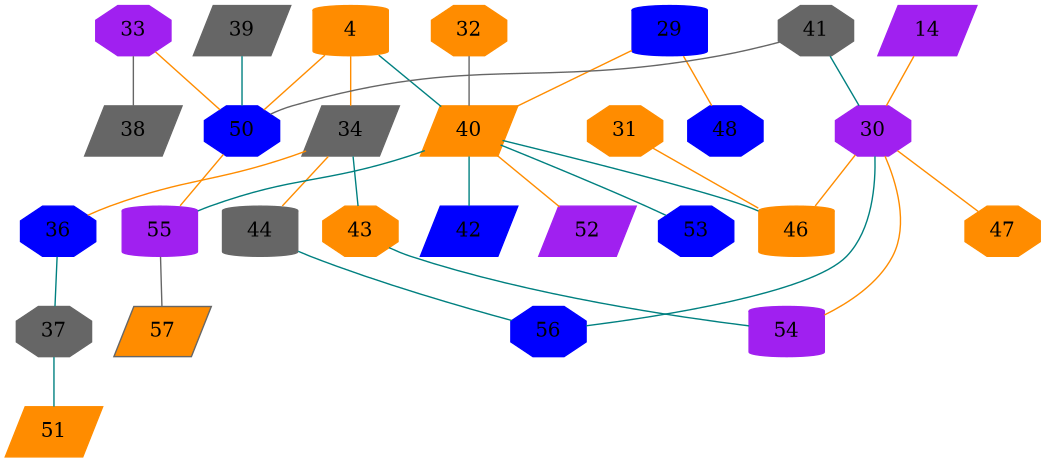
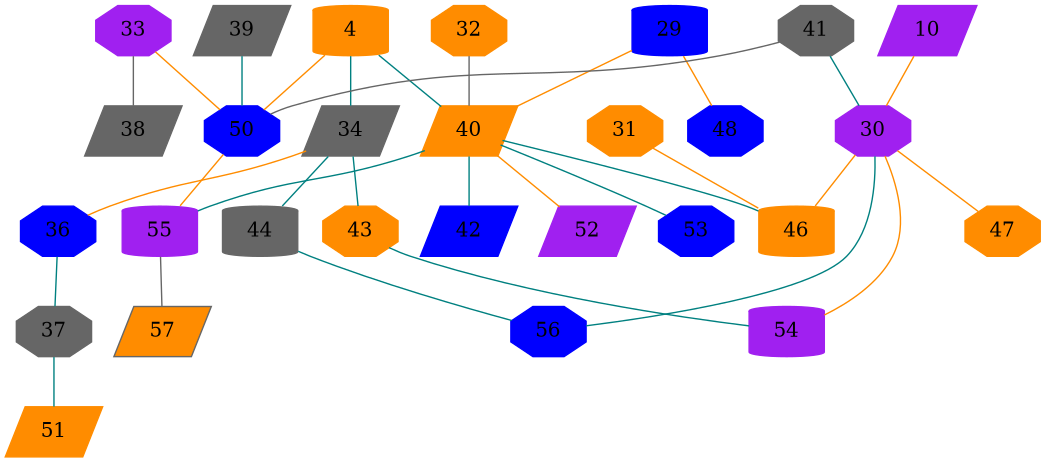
(927, 31) -> (927, 31)
(351, 81) -> (351, 81)
(296, 191) -> (296, 191)
